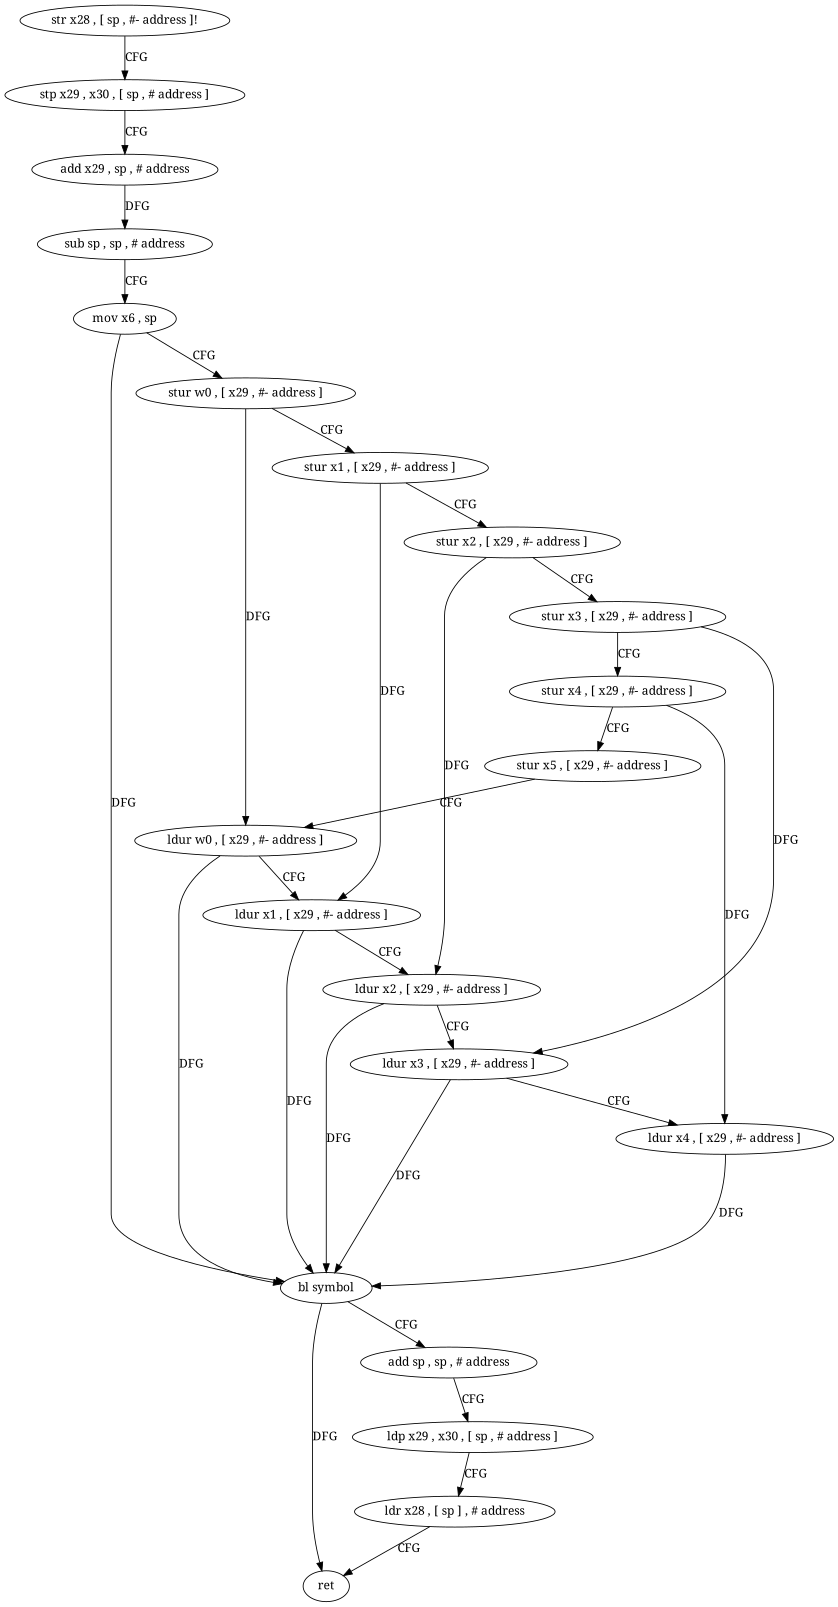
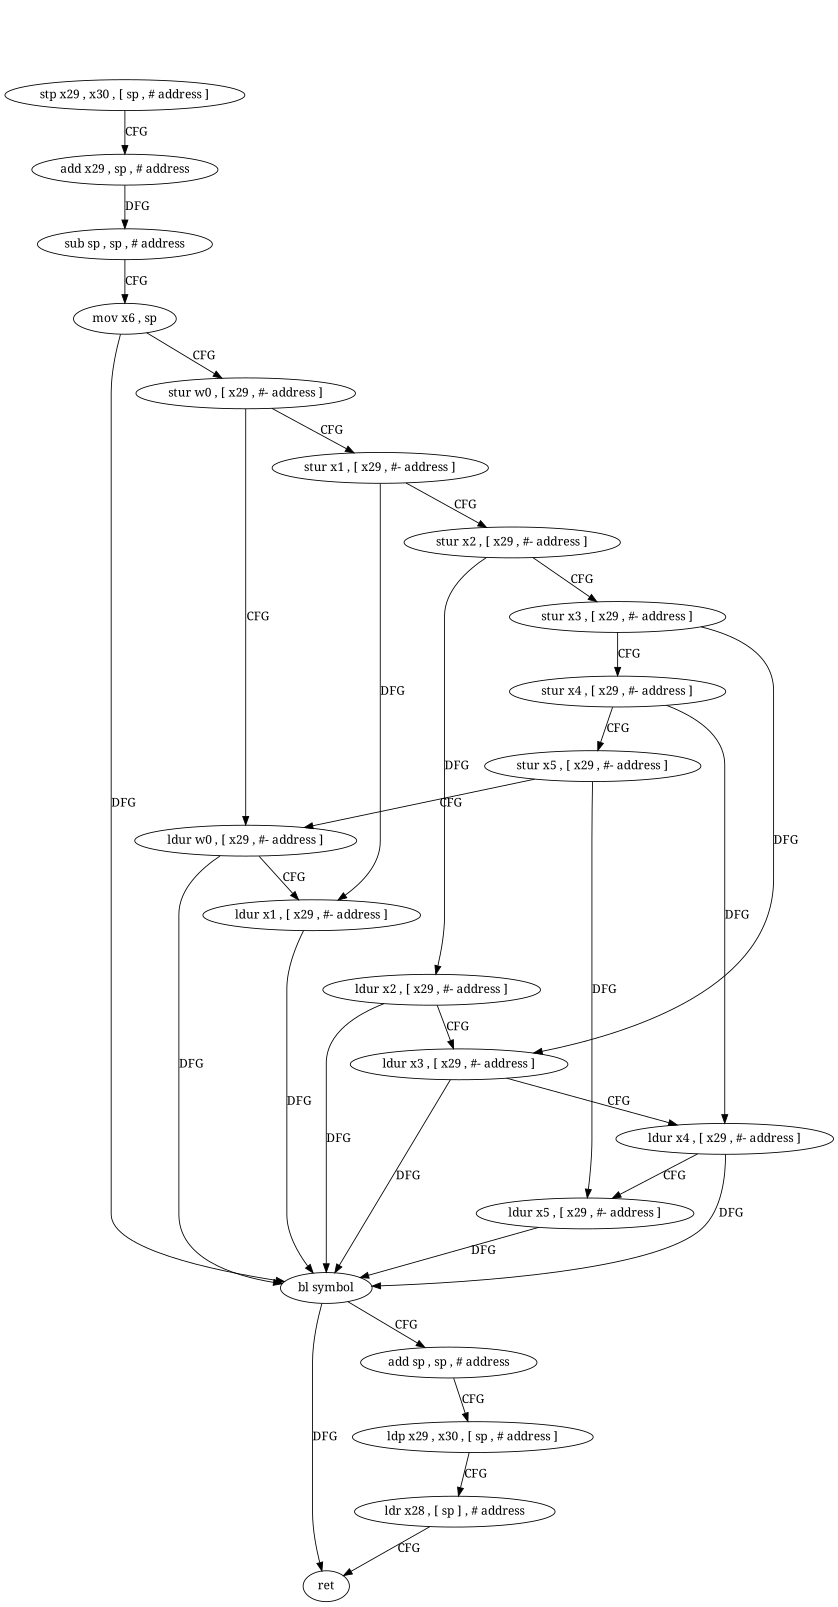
(125, 21) -> none
(258, 617) -> (258, 617)
(368, 950) -> none
none -> (585, 1213)
